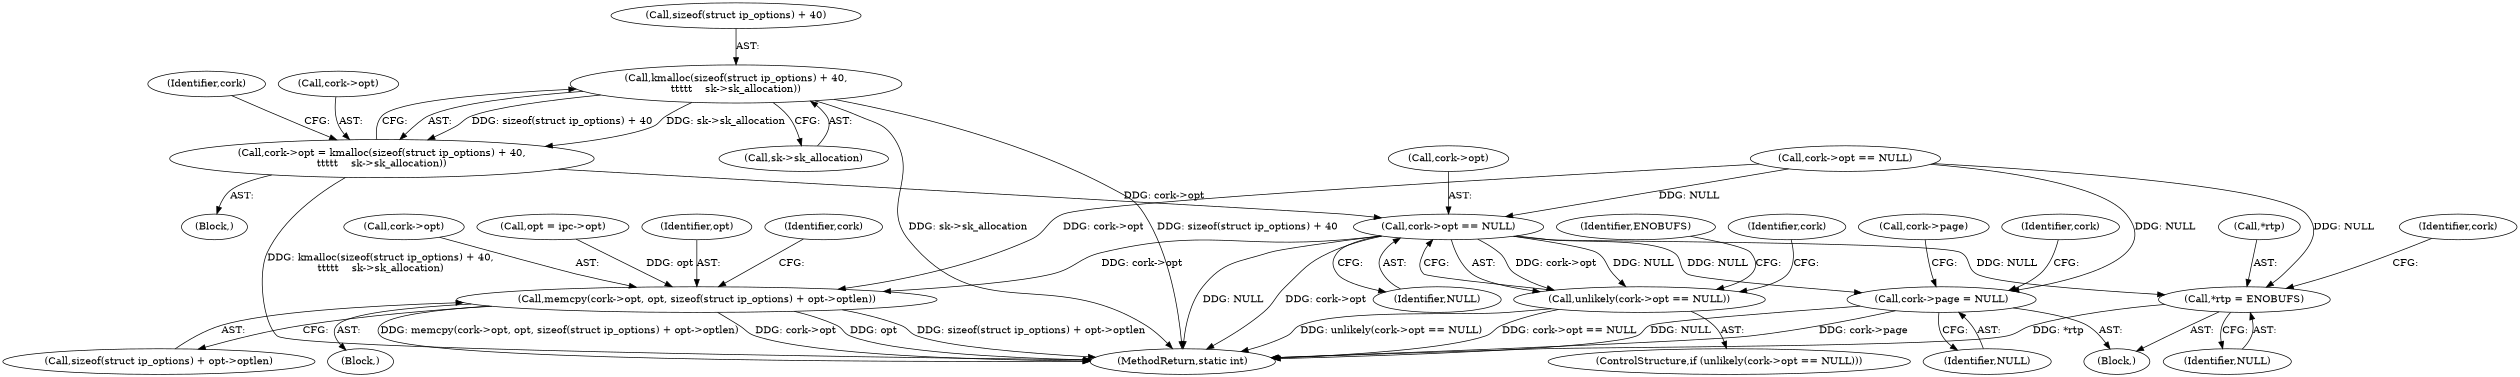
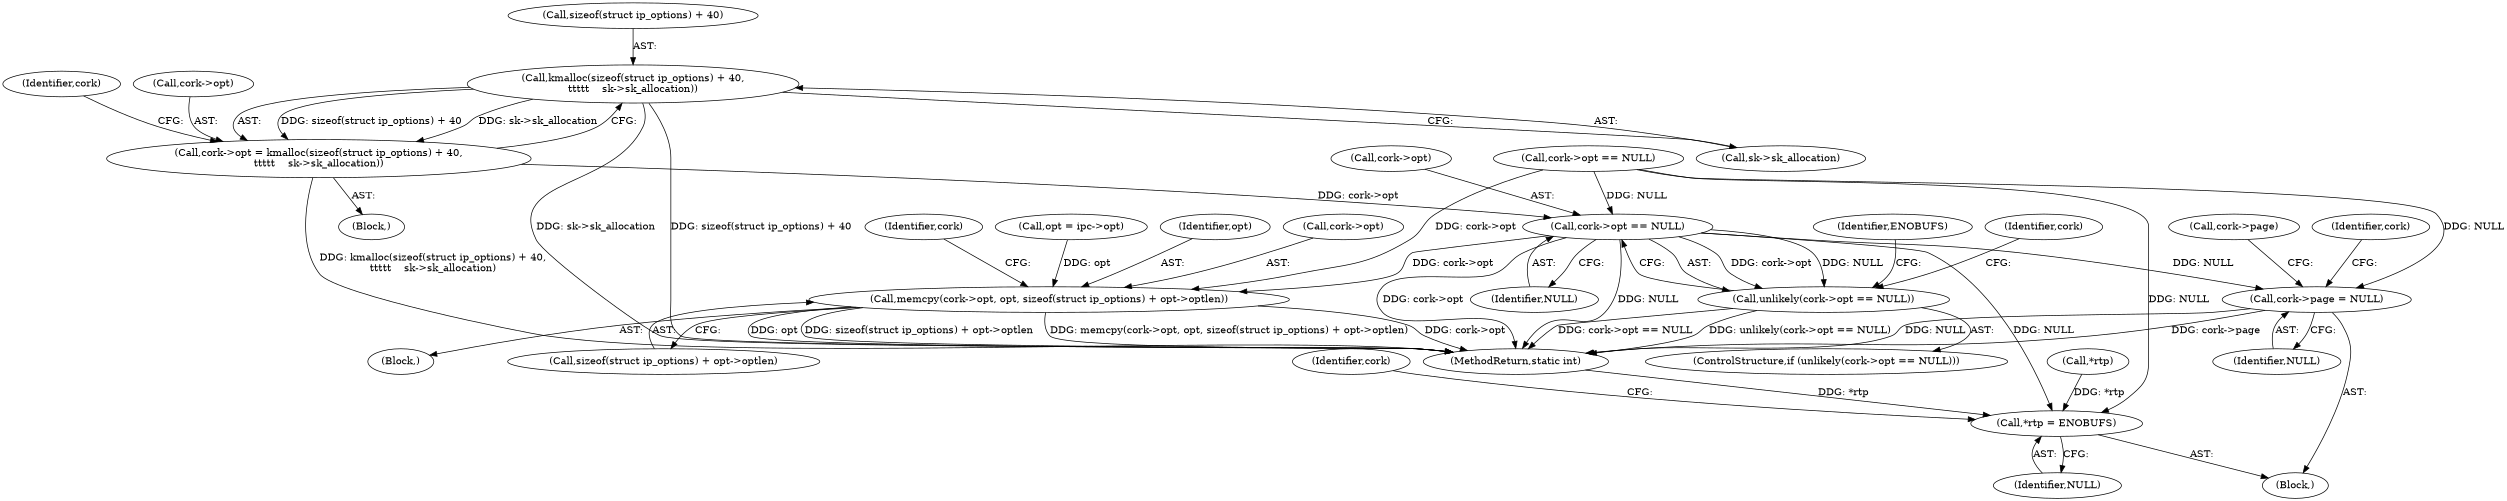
(2267, 263) -> (2099, 393)
(1724, 347) -> (1784, 392)
